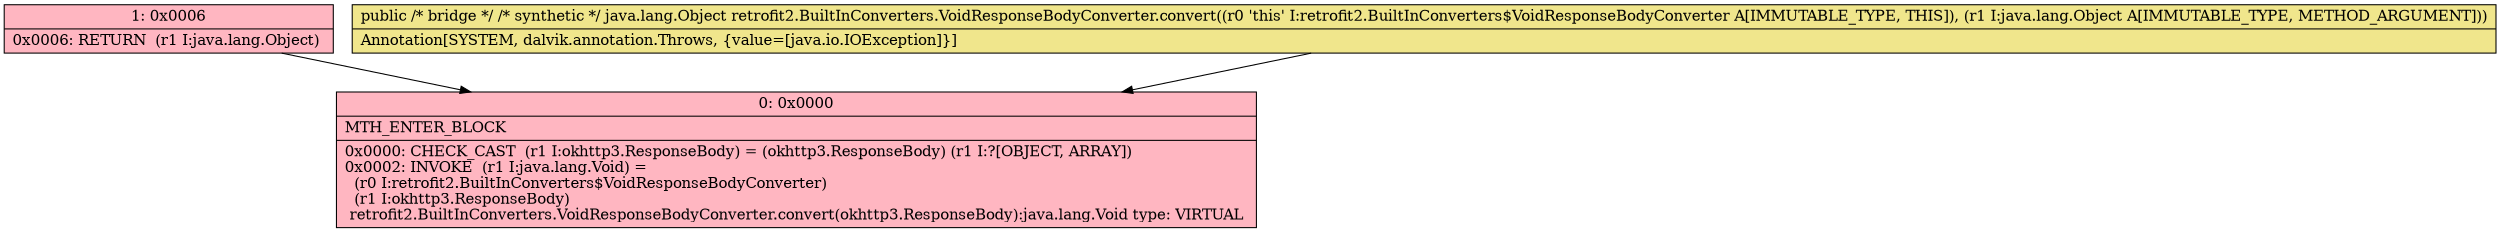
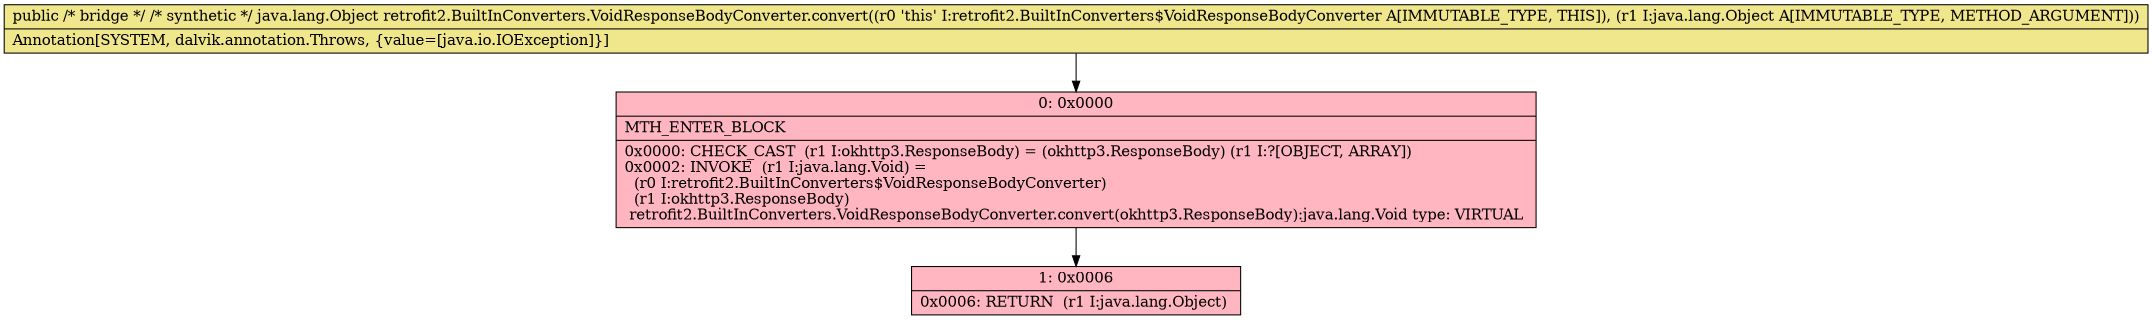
(371, 71) -> (1076, 242)
